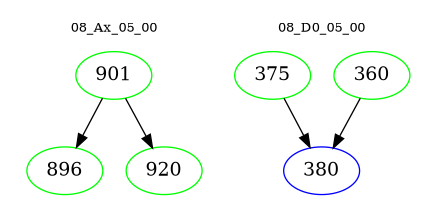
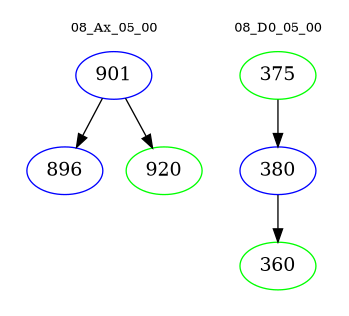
(114, 75) -> (114, 75)
(350, 117) -> (278, 212)
(65, 171) -> (65, 171)
